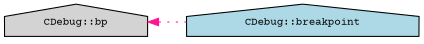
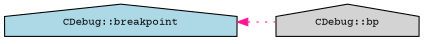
(173, 22) -> (262, 22)
